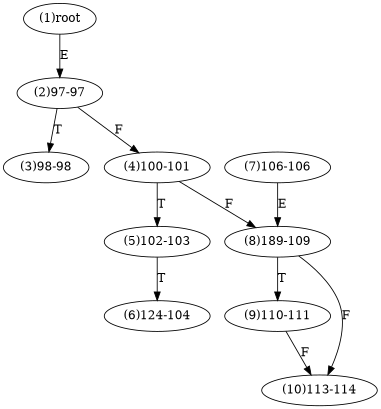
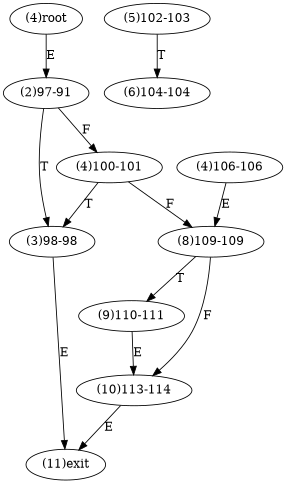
(60, 19) -> (46, 19)
(60, 93) -> (46, 93)
(278, 167) -> (230, 167)
(157, 200) -> (83, 201)
(278, 242) -> (211, 242)
(157, 316) -> (157, 93)
(305, 353) -> (138, 353)
none -> (66, 465)
